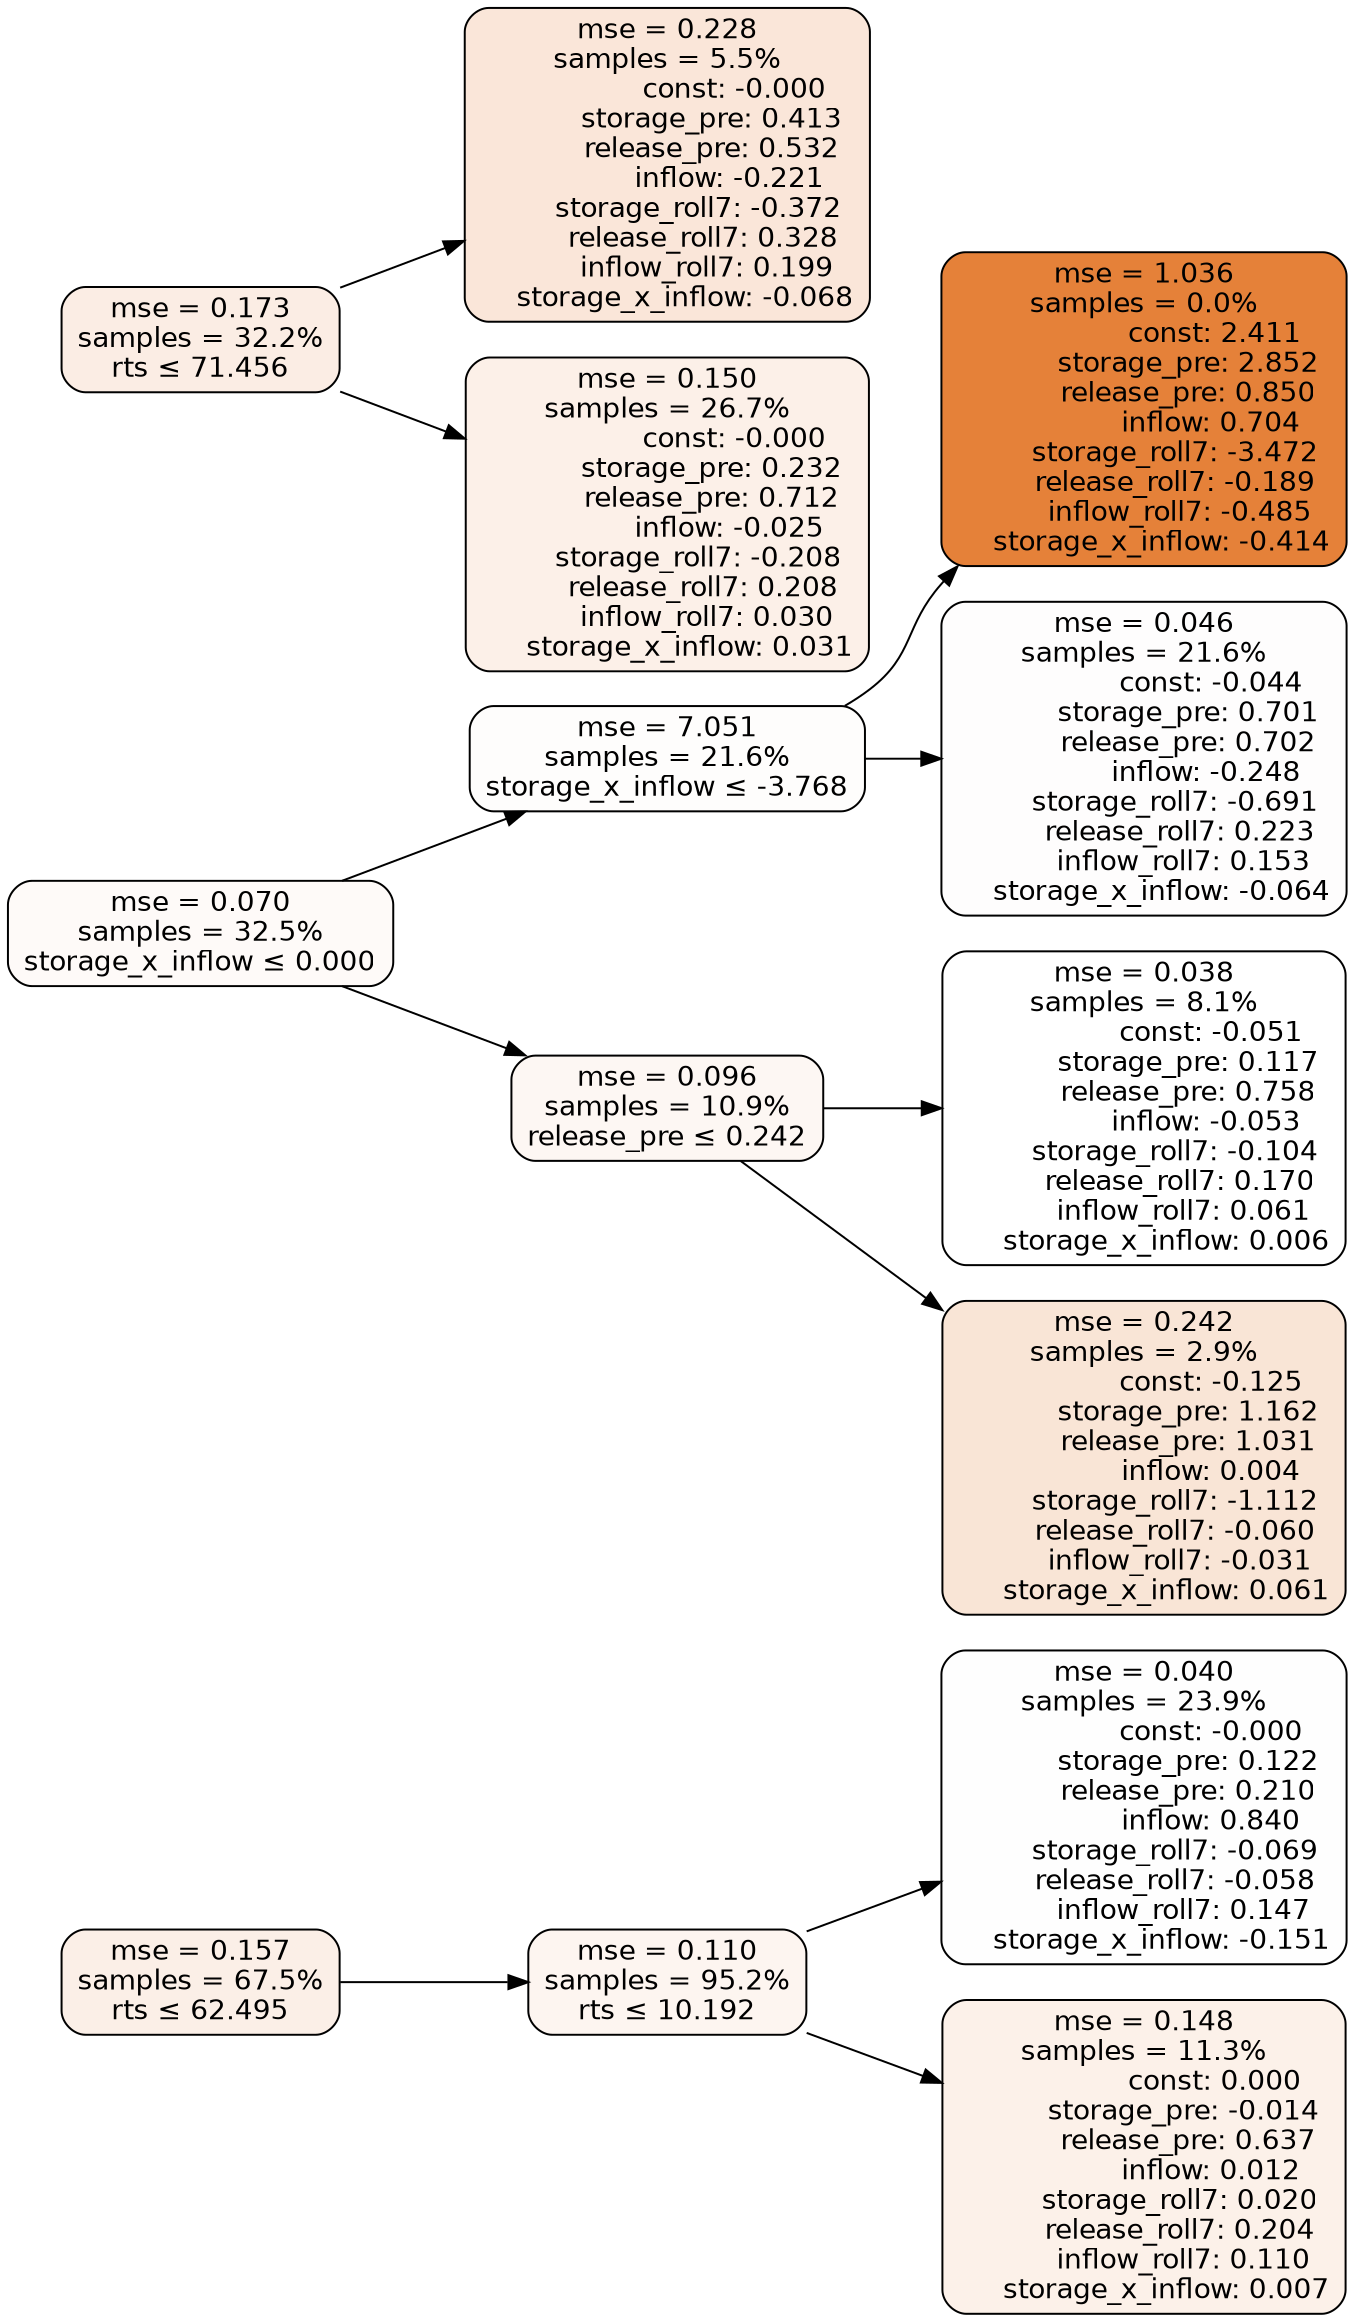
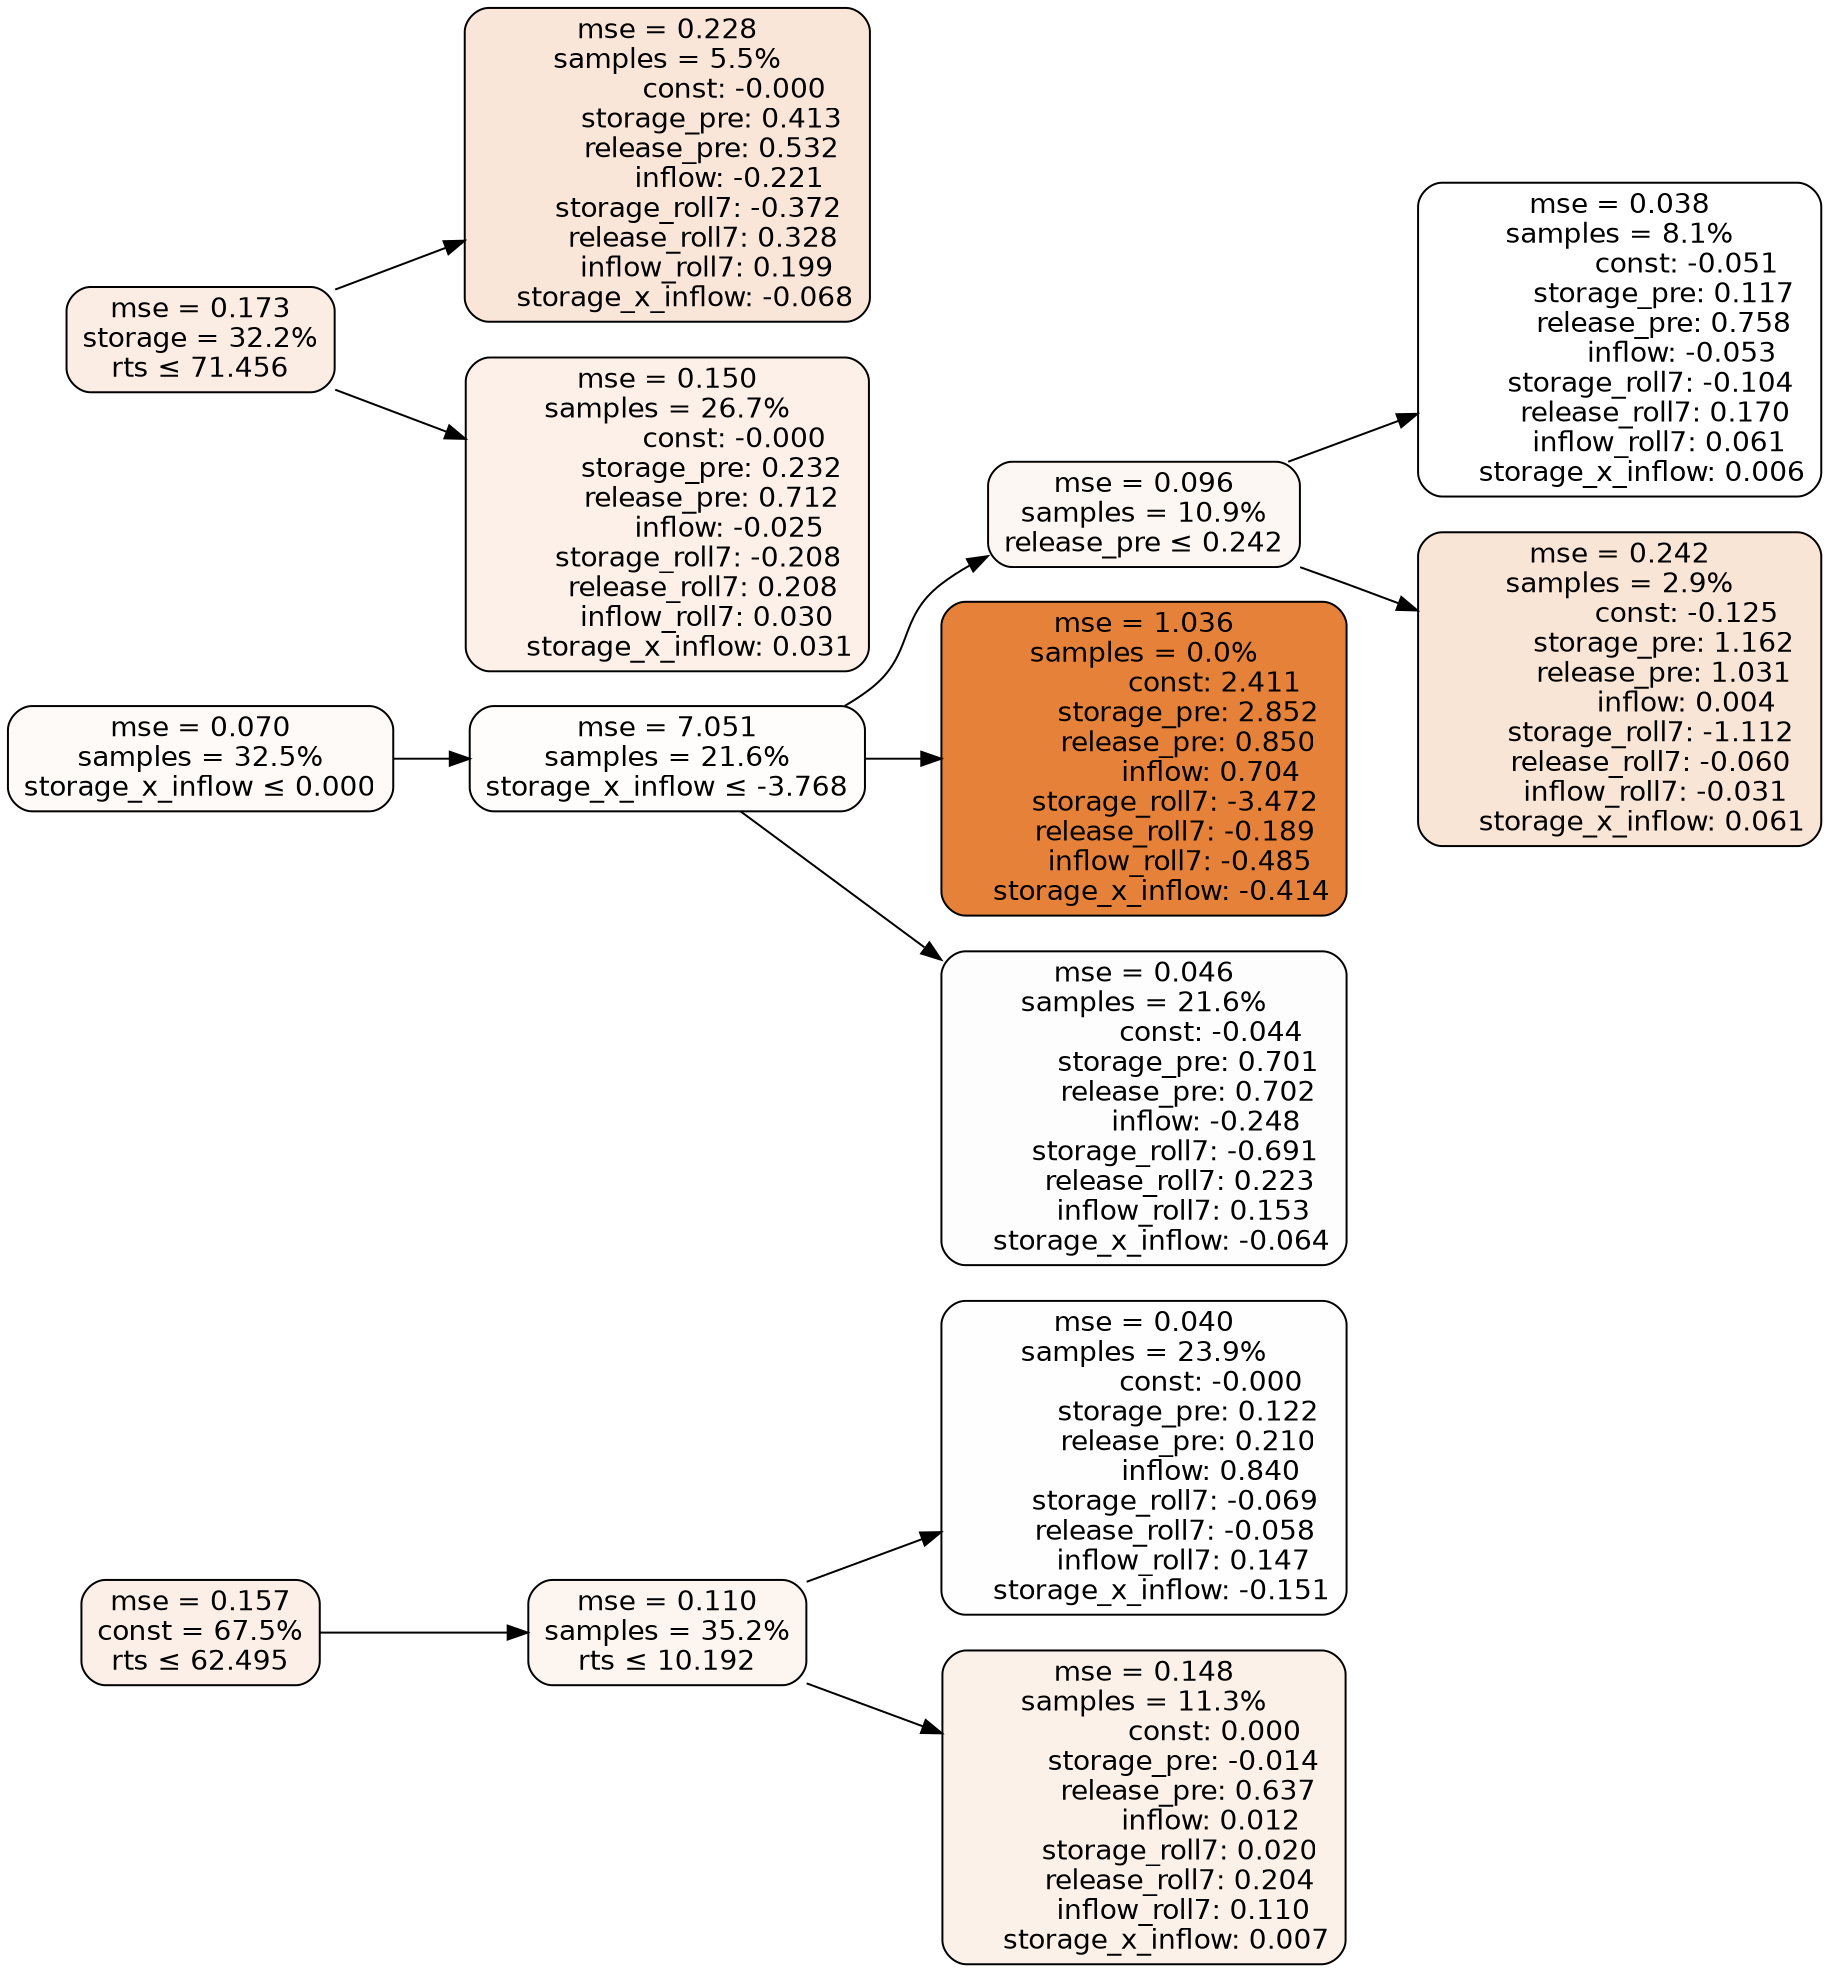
(201, 340) -> (201, 340)
(424, 1017) -> (906, 635)
(201, 1982) -> (201, 1633)
(667, 1982) -> (667, 1633)
